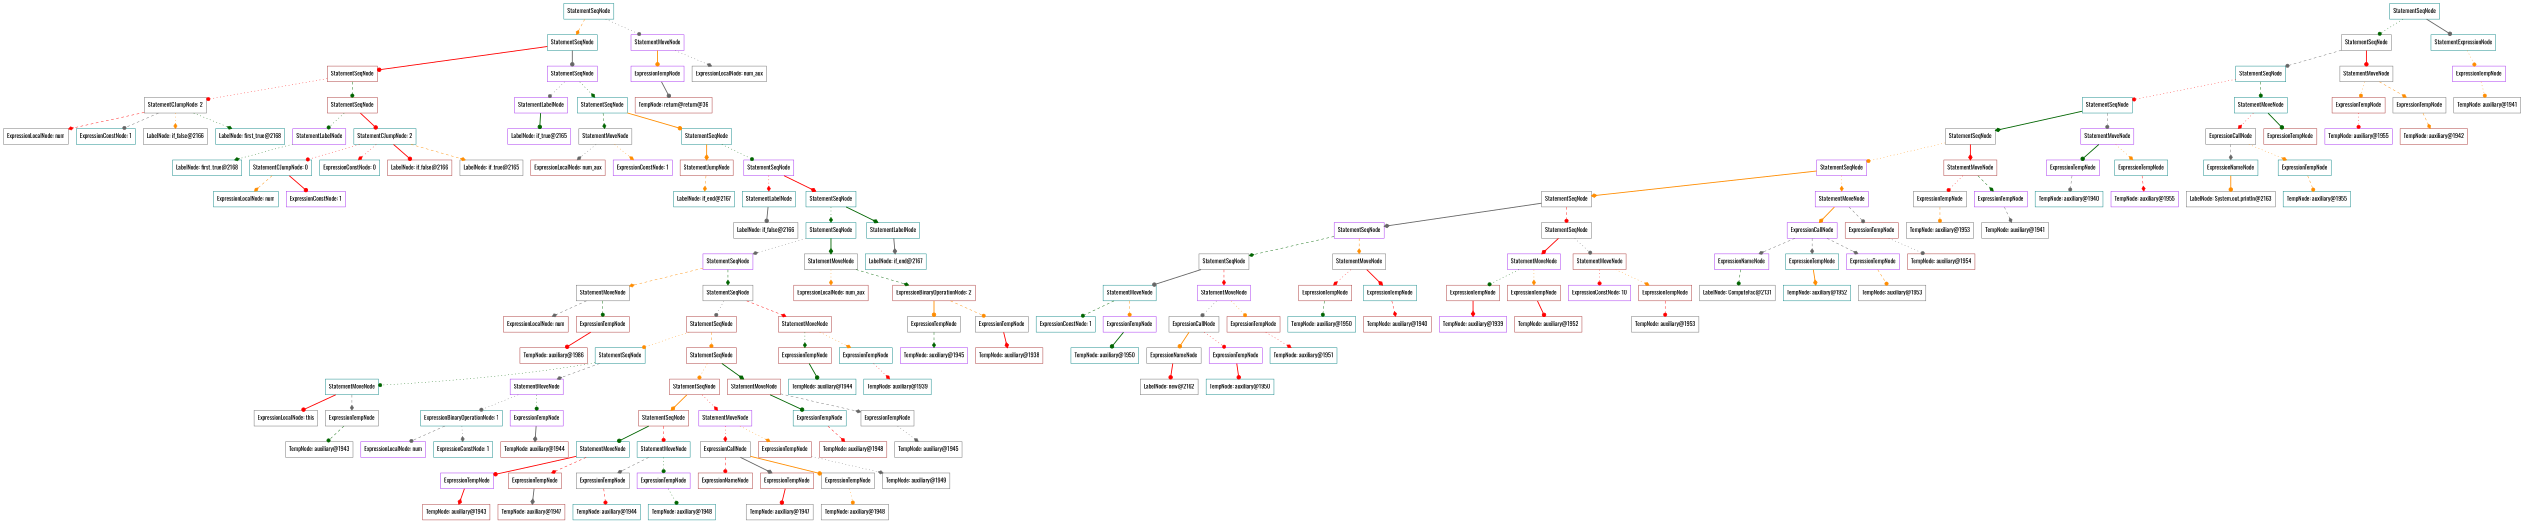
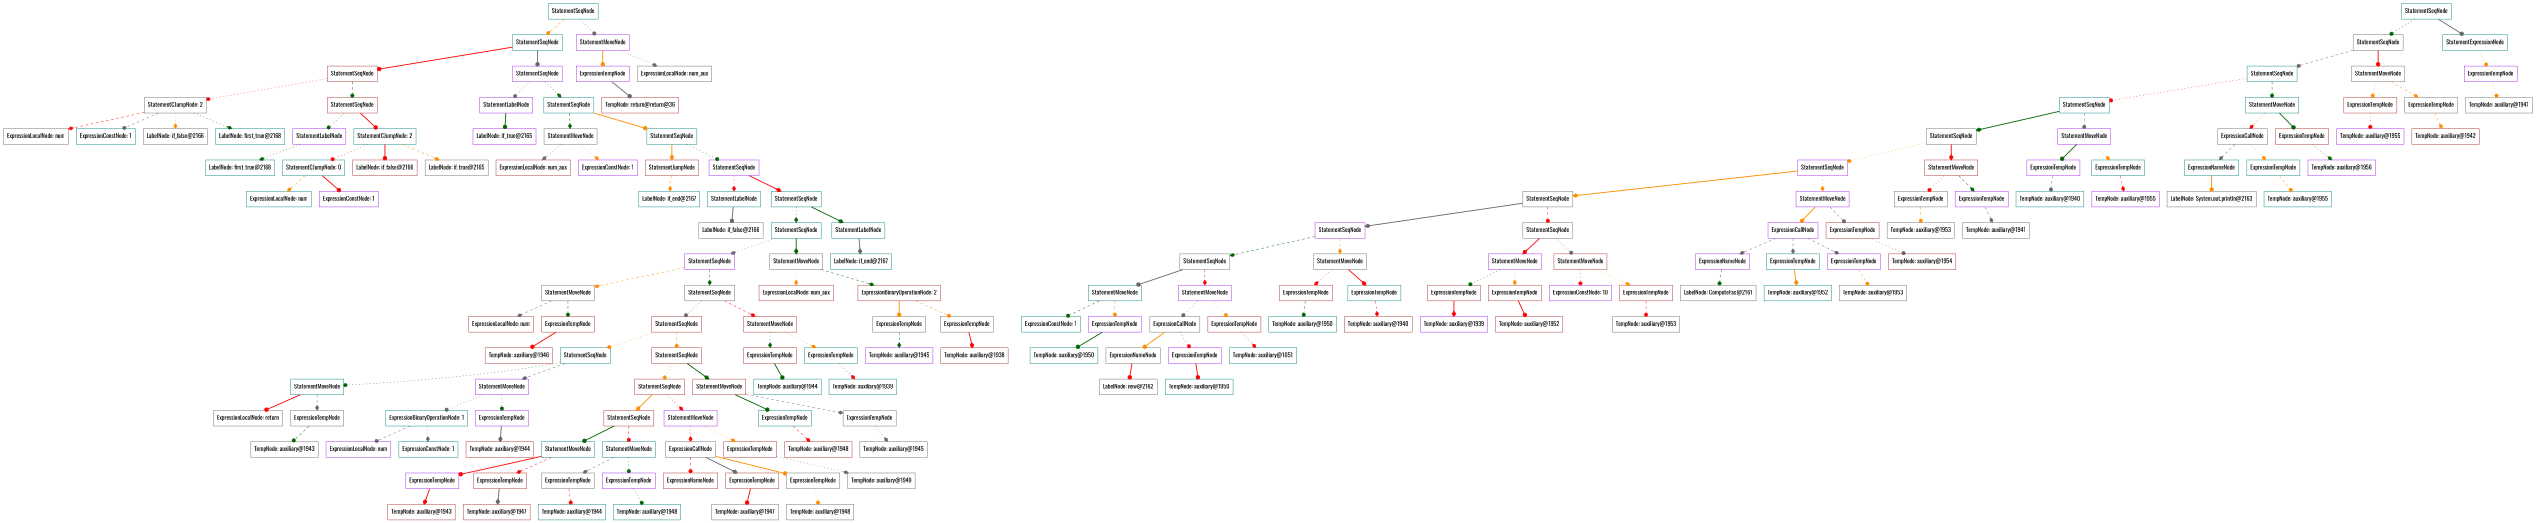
(350, 168) -> none
none -> (2342, 168)
(1737, 293) -> (1718, 293)
(554, 356) -> (519, 356)
(1304, 356) -> (1263, 356)
(286, 418) -> (248, 418)
